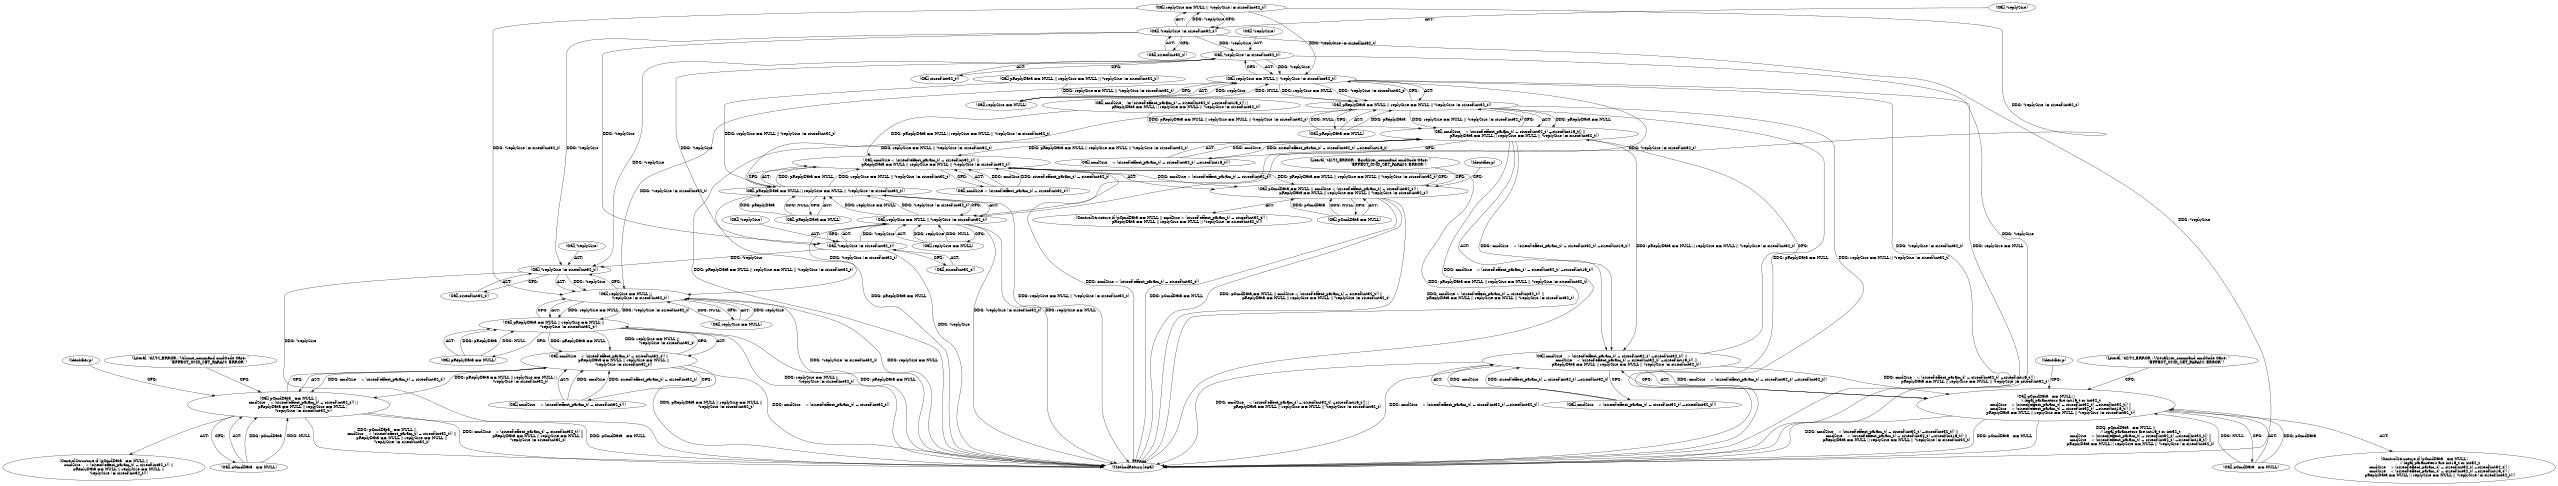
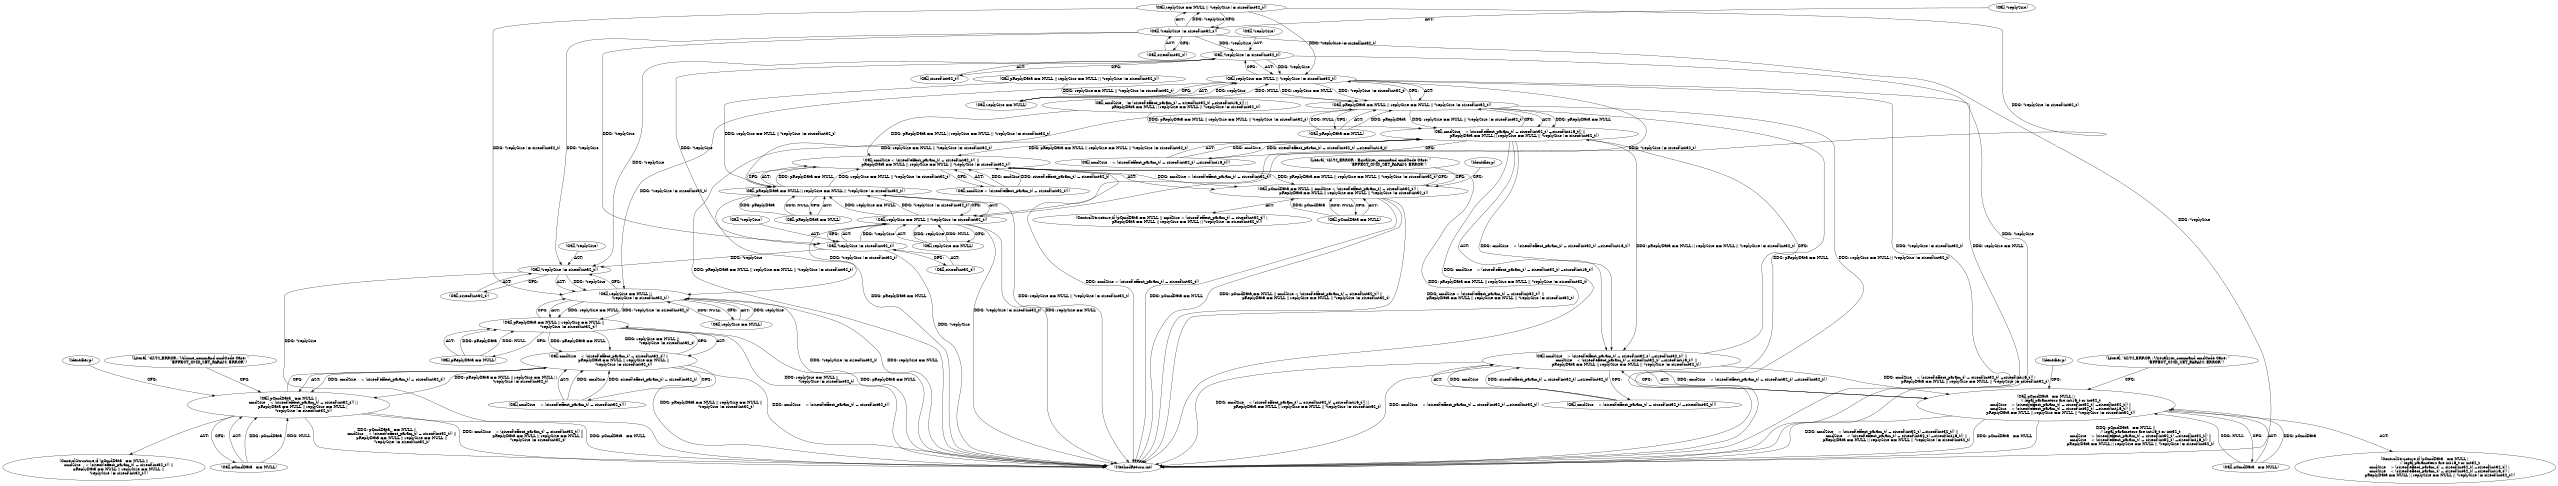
(1133, 467) -> (1133, 467)
